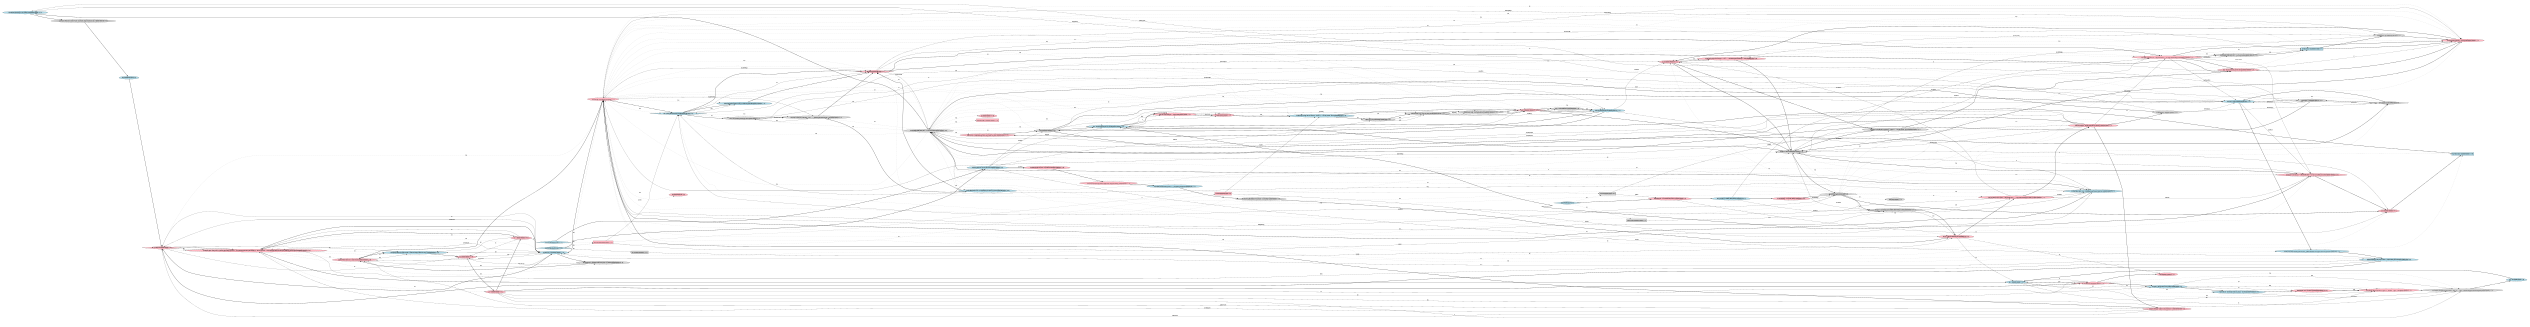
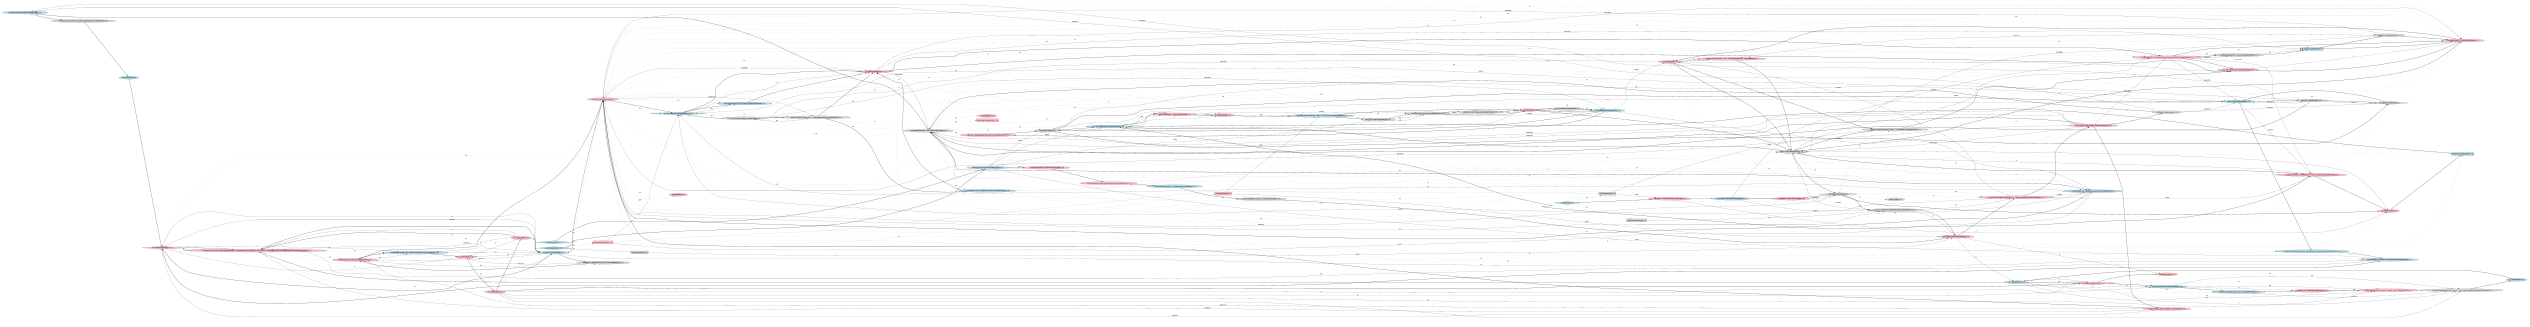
(1233, 240) -> (1177, 221)
